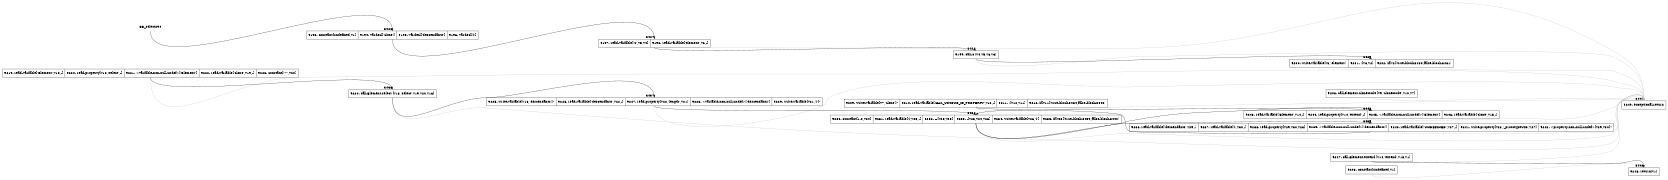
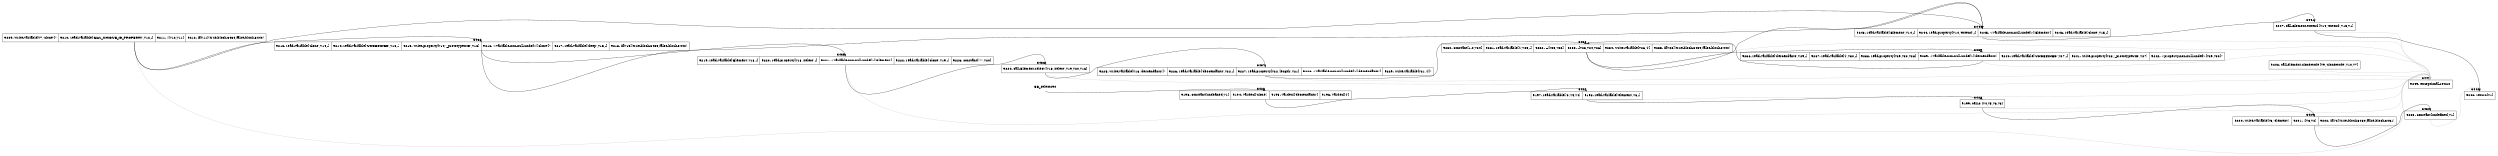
none -> (2151, 34)
none -> (482, 46)
none -> (2373, 137)
